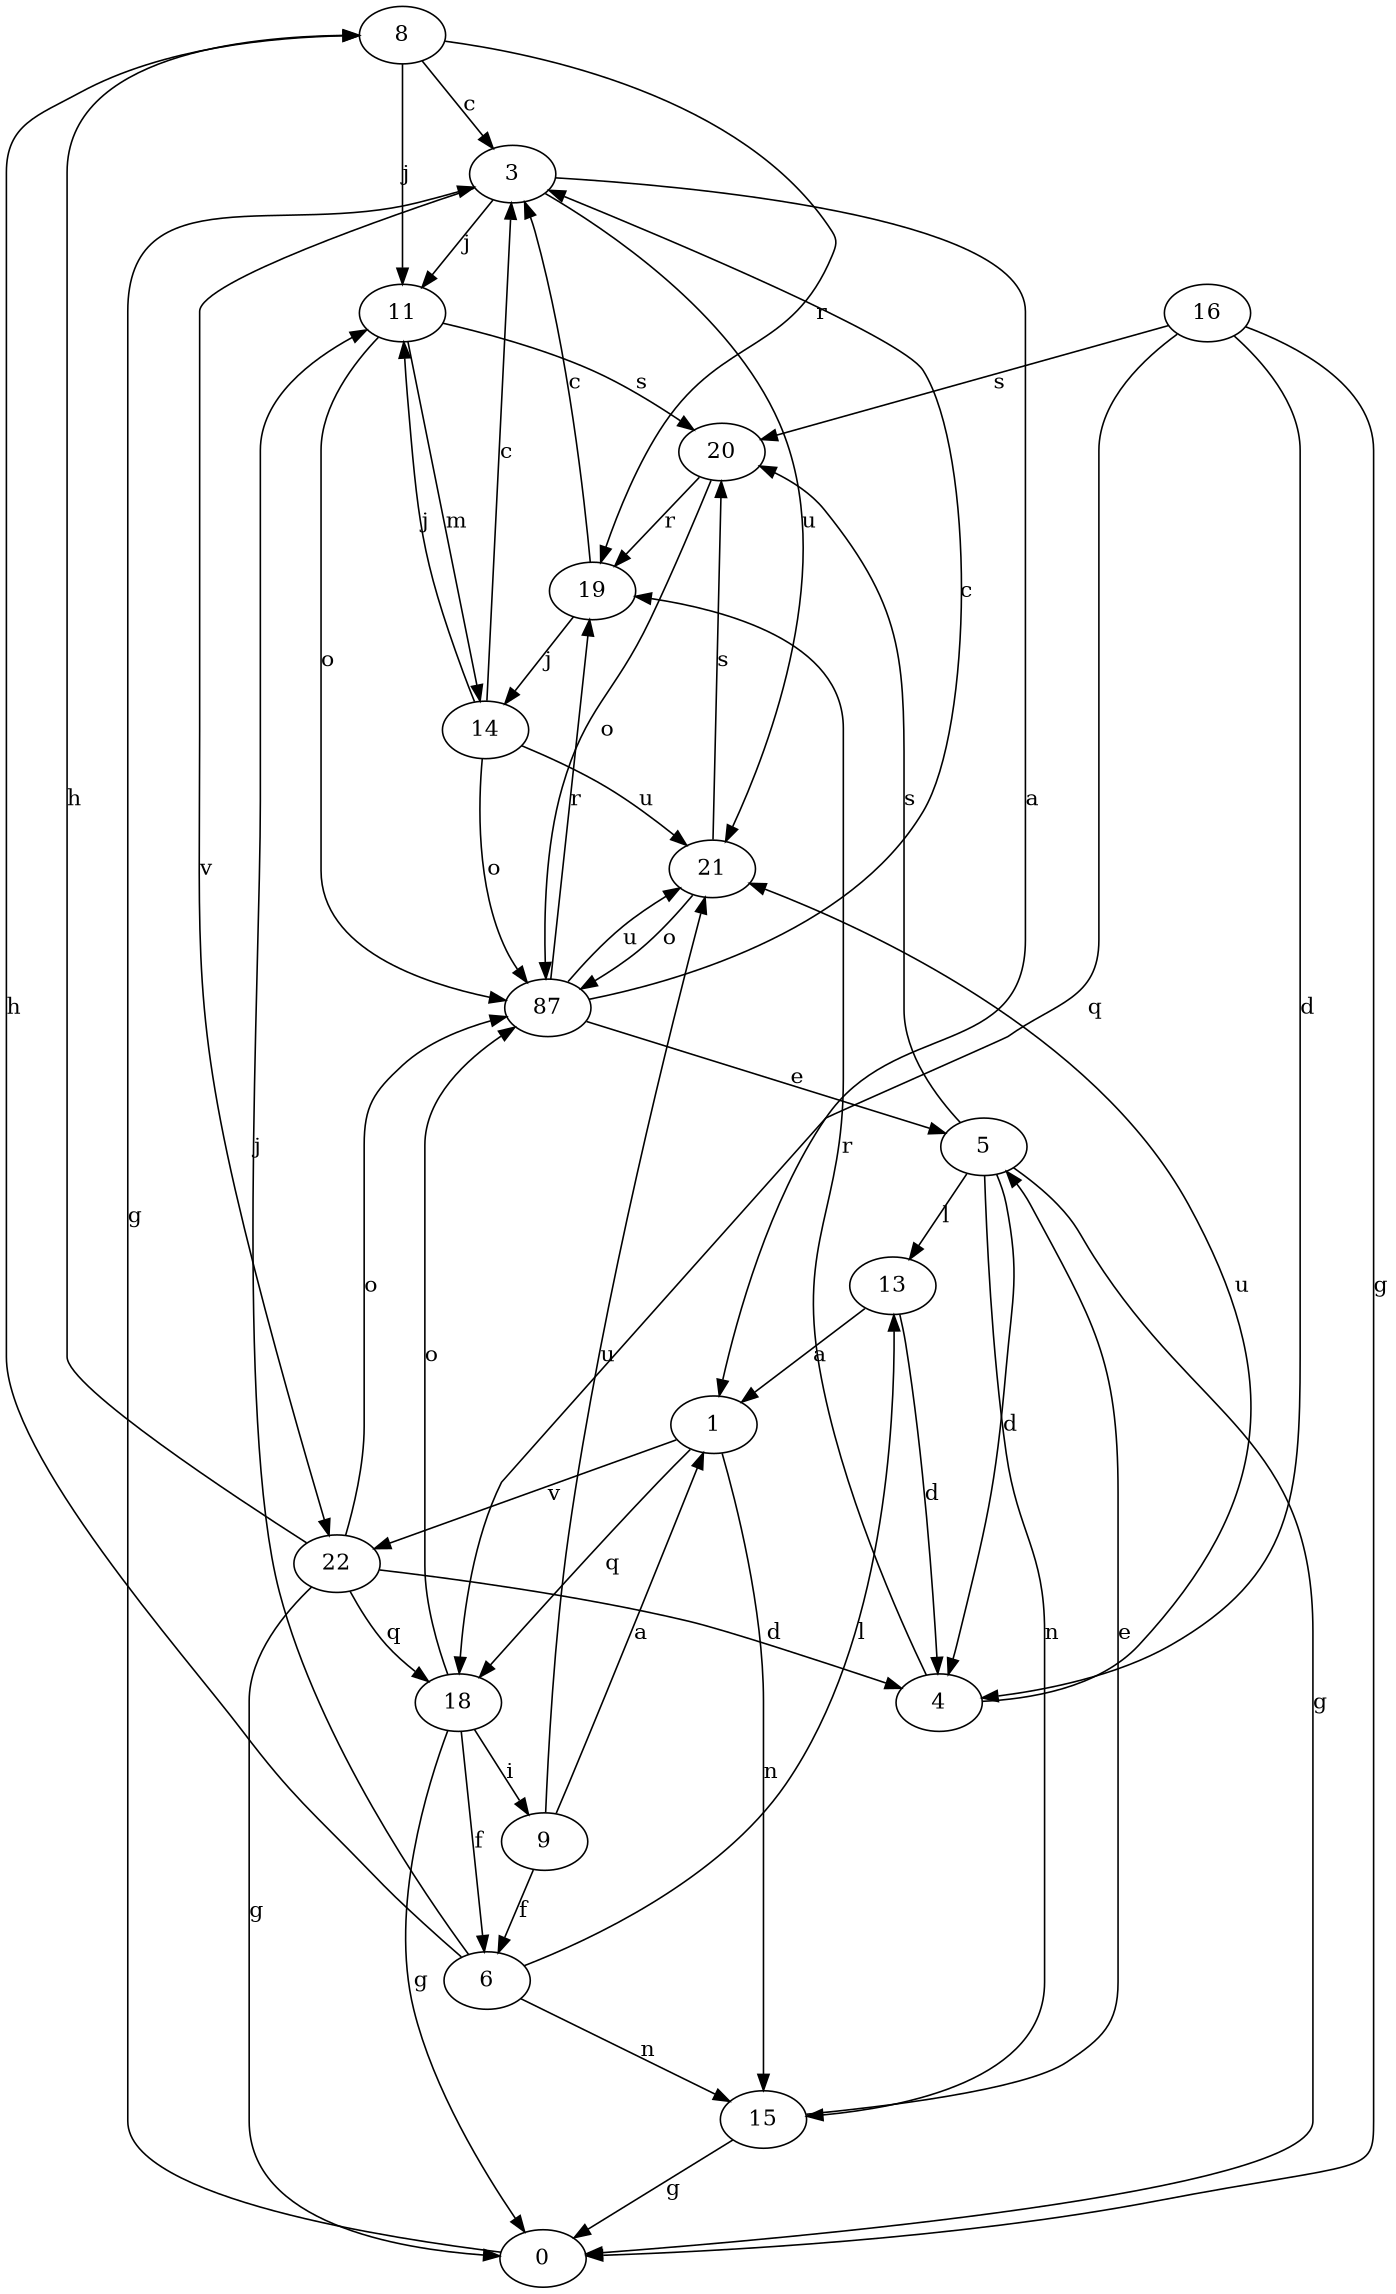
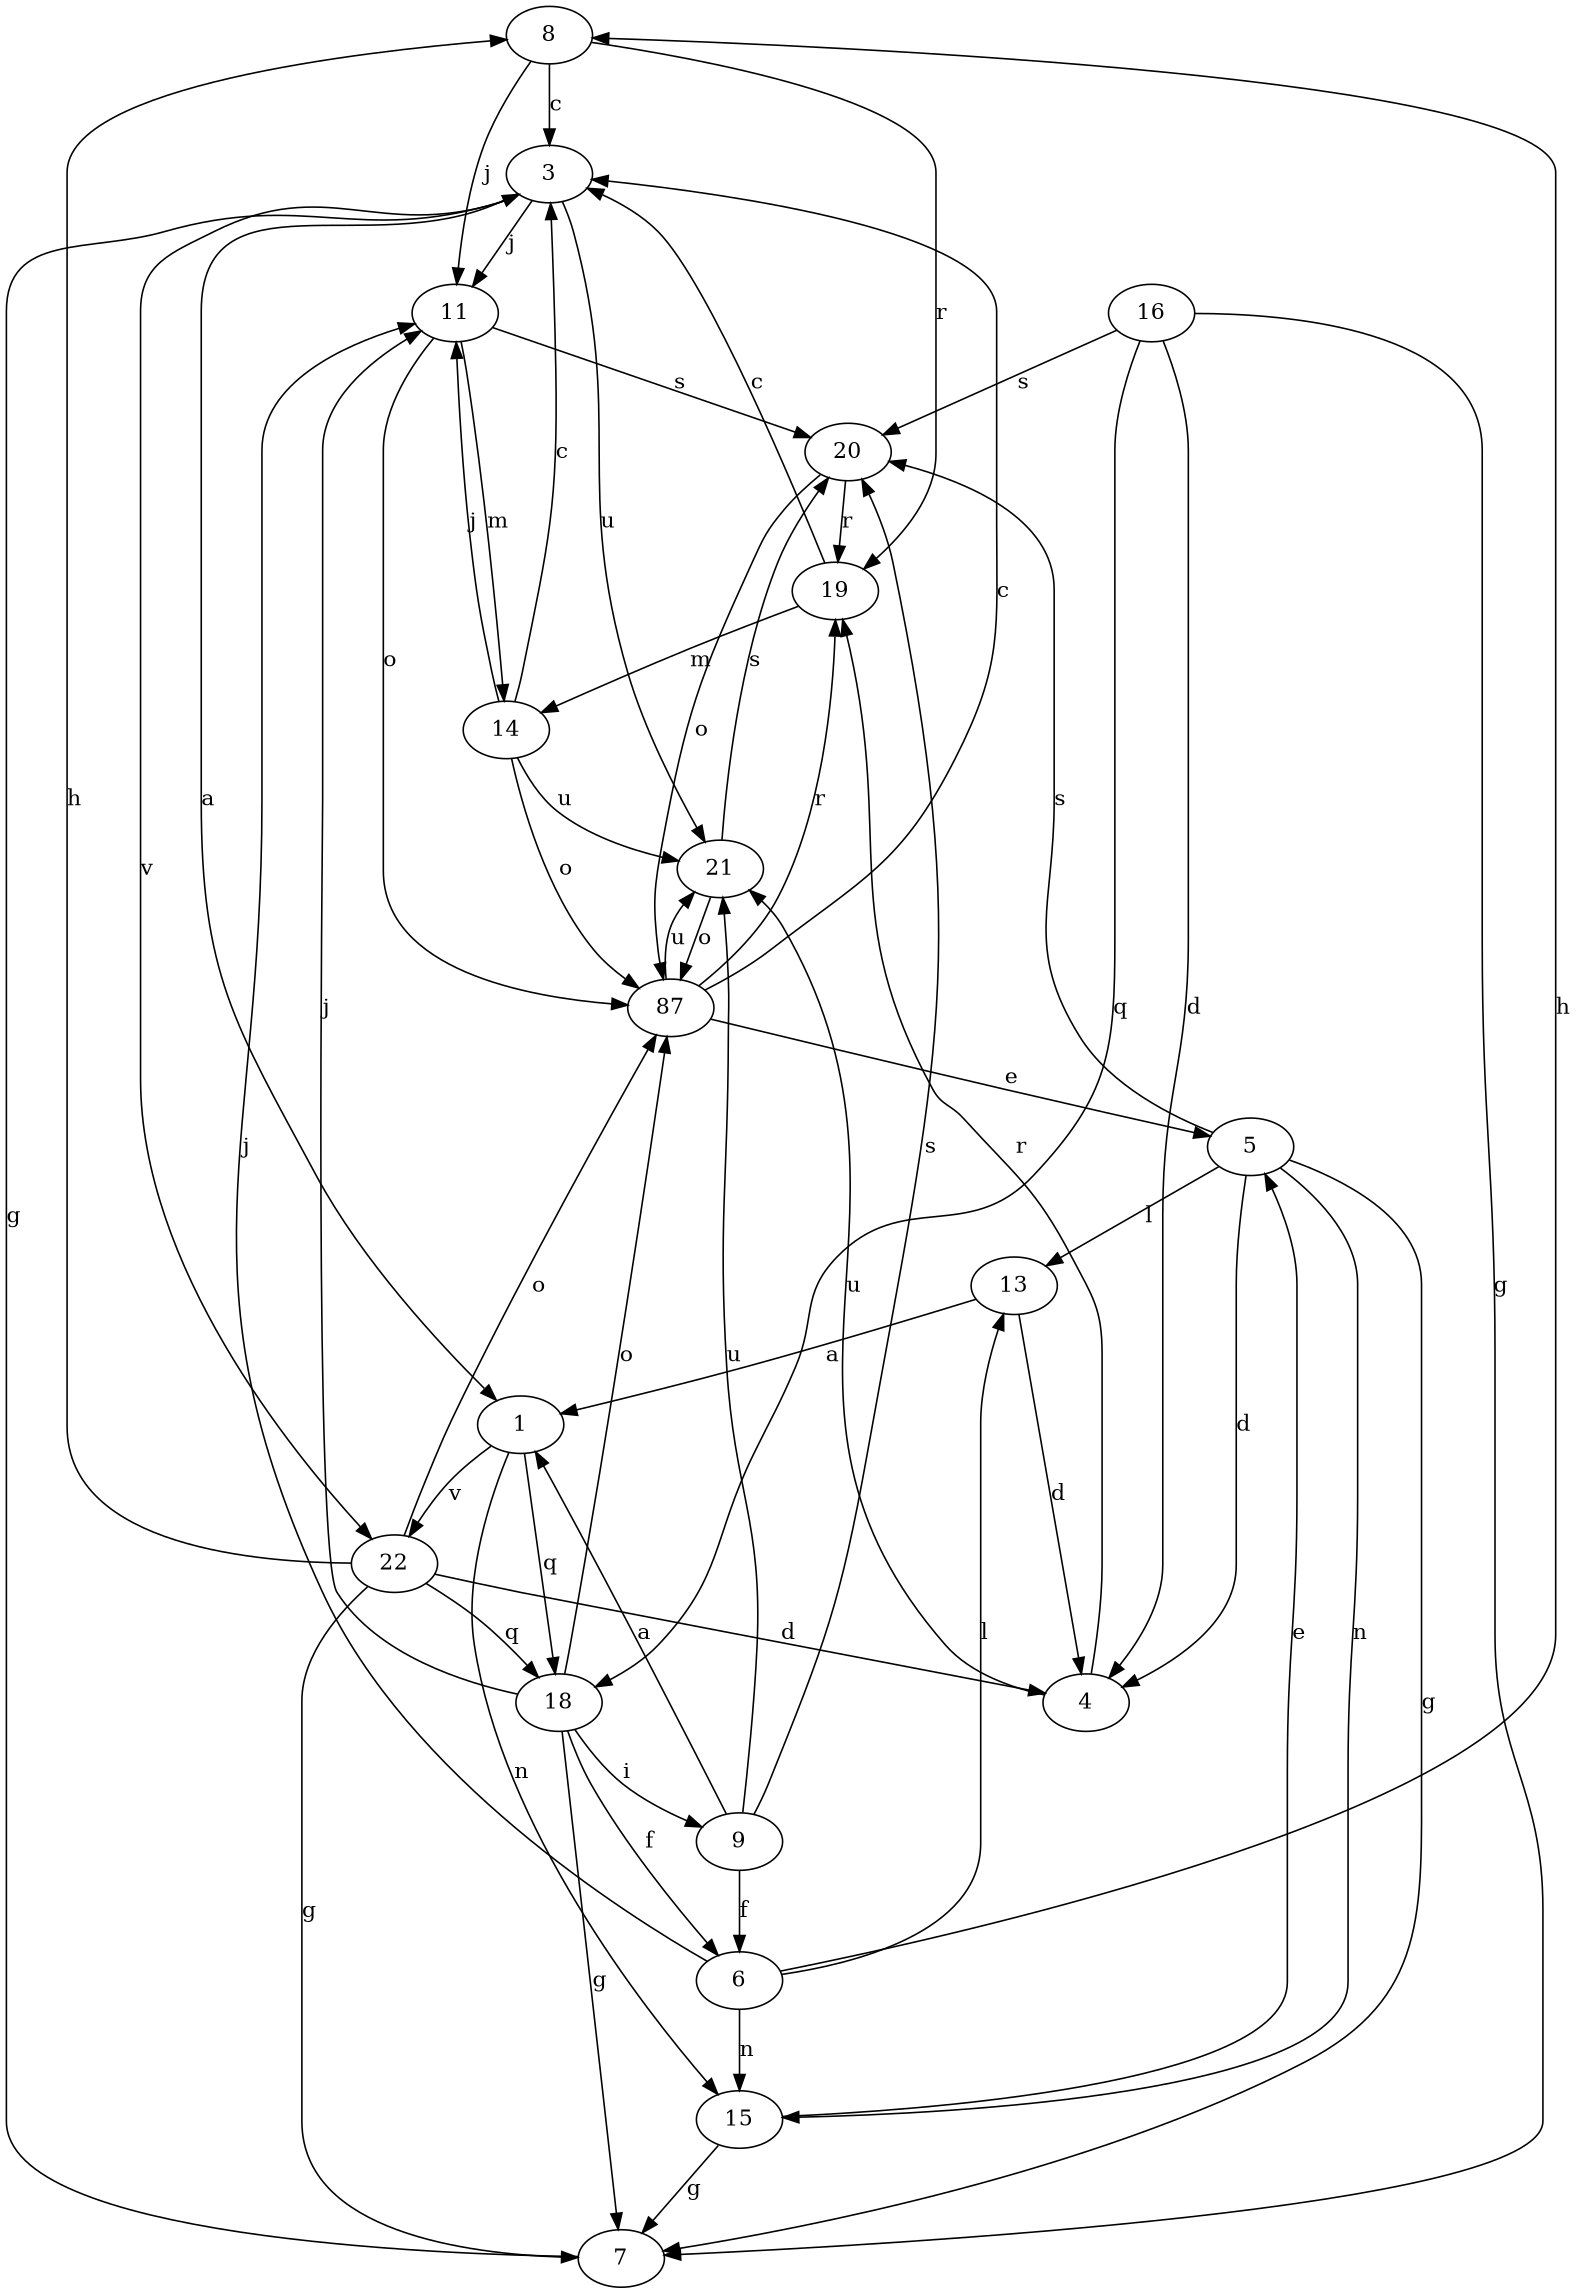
(549, 660) -> (701, 660)
none -> (321, 1055)
none -> (918, 1162)
(543, 2258) -> (621, 2258)
